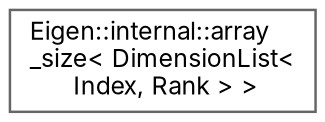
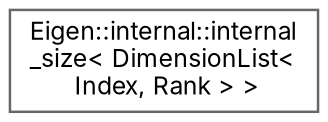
(163, 61) -> (164, 61)
